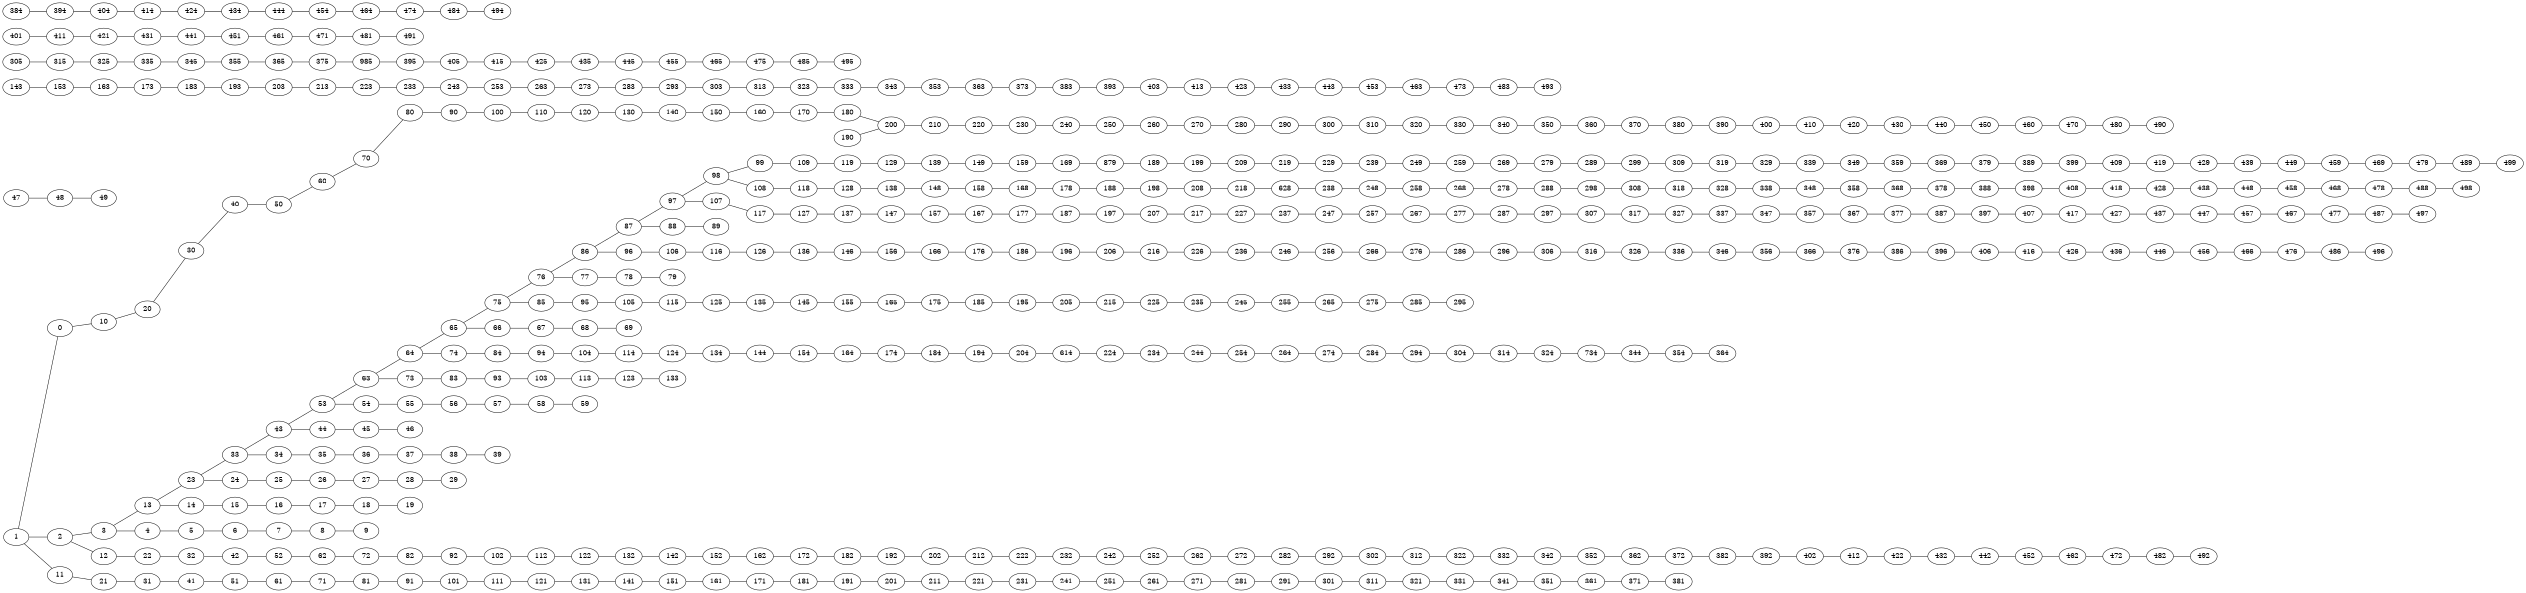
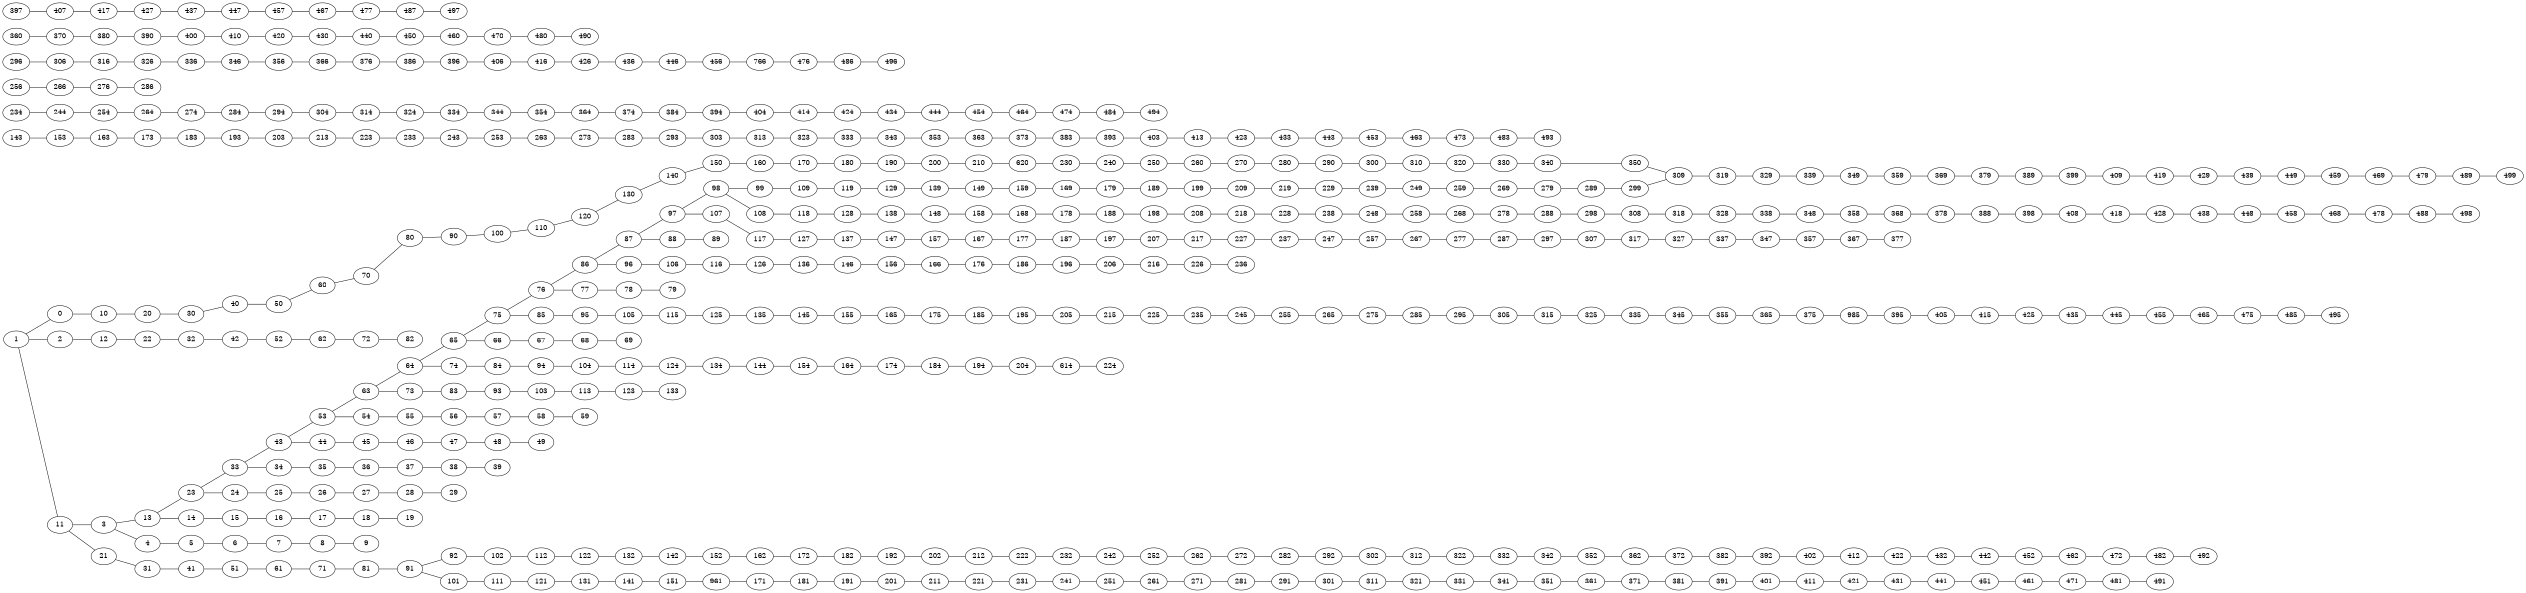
none -> (629, 113)
(869, 119) -> (869, 163)
(979, 125) -> (1022, 163)
(1569, 125) -> (1657, 170)
(1110, 163) -> (1110, 189)
(1285, 189) -> (1285, 214)
(1941, 214) -> none
(1285, 252) -> none
(1482, 252) -> none
(2247, 252) -> (760, 62)
none -> (1482, 315)
(1132, 353) -> none
(1591, 353) -> (454, 113)
none -> (432, 442)
(82, 534) -> (82, 525)
(432, 556) -> (432, 563)
(716, 582) -> (716, 582)
none -> (1722, 582)
